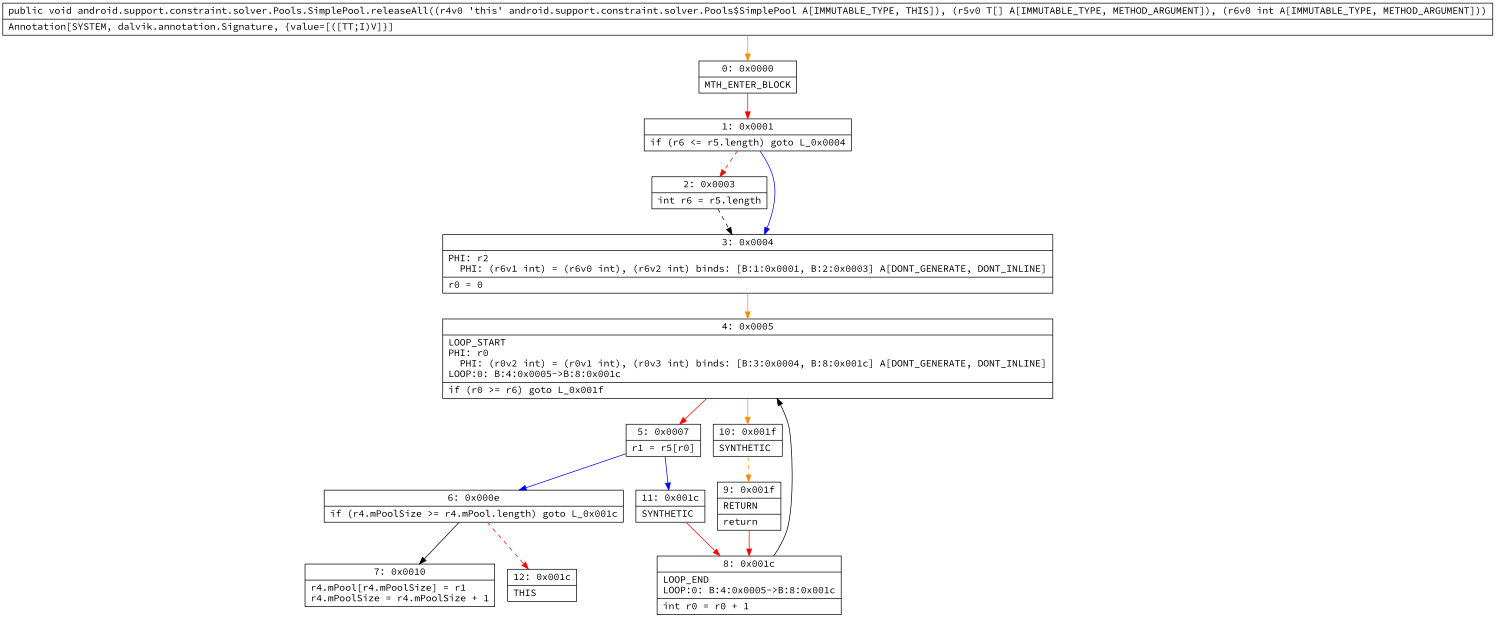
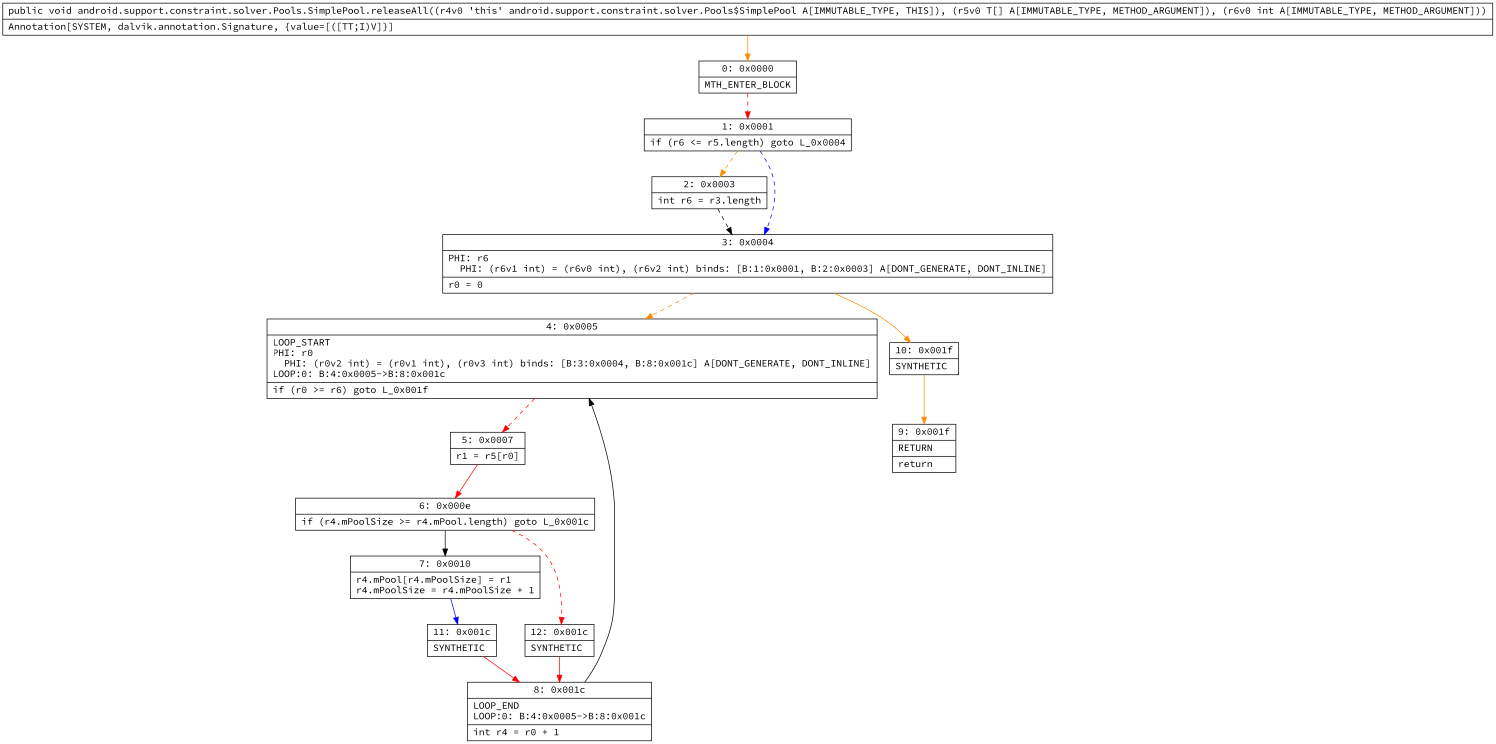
(748, 102) -> (748, 102)
(731, 161) -> (731, 161)
(775, 188) -> (775, 188)
(709, 200) -> (709, 200)
(472, 258) -> (472, 258)
(748, 303) -> (673, 304)
(748, 408) -> (872, 312)
(696, 409) -> (521, 413)
(748, 466) -> (924, 396)
(667, 470) -> (453, 608)
(576, 471) -> (468, 478)
(749, 540) -> (560, 666)
(525, 593) -> (557, 648)
(706, 606) -> (516, 732)
